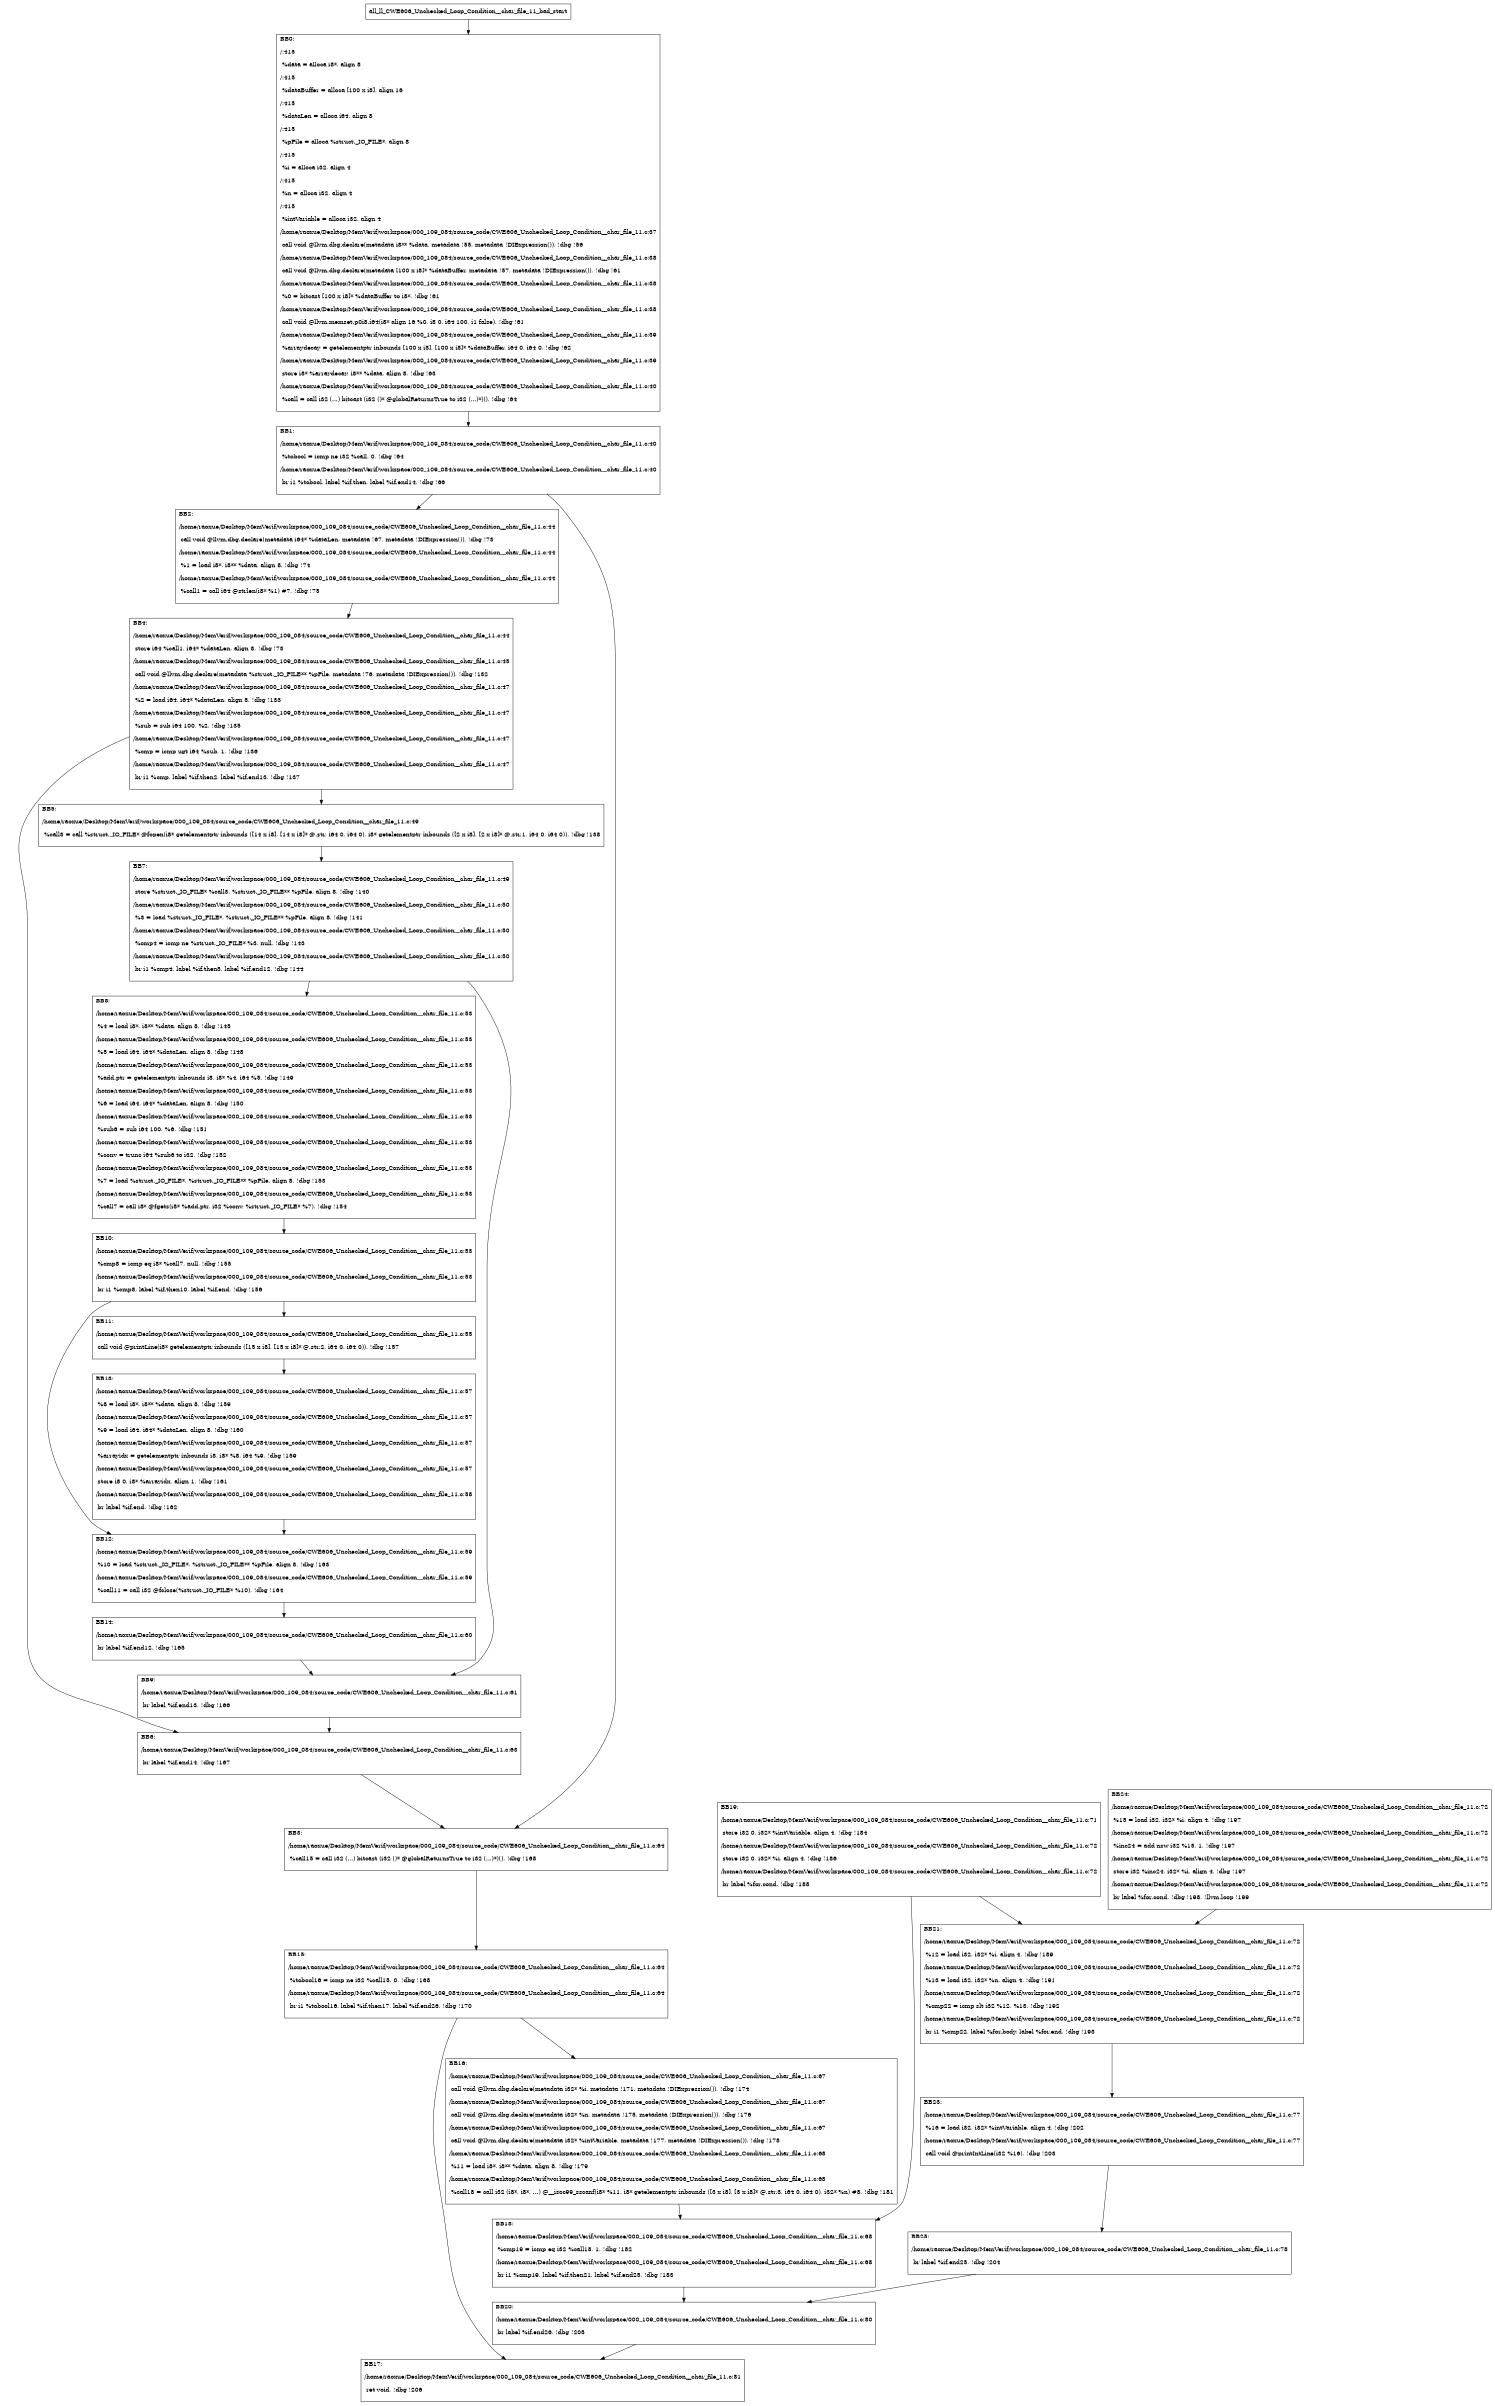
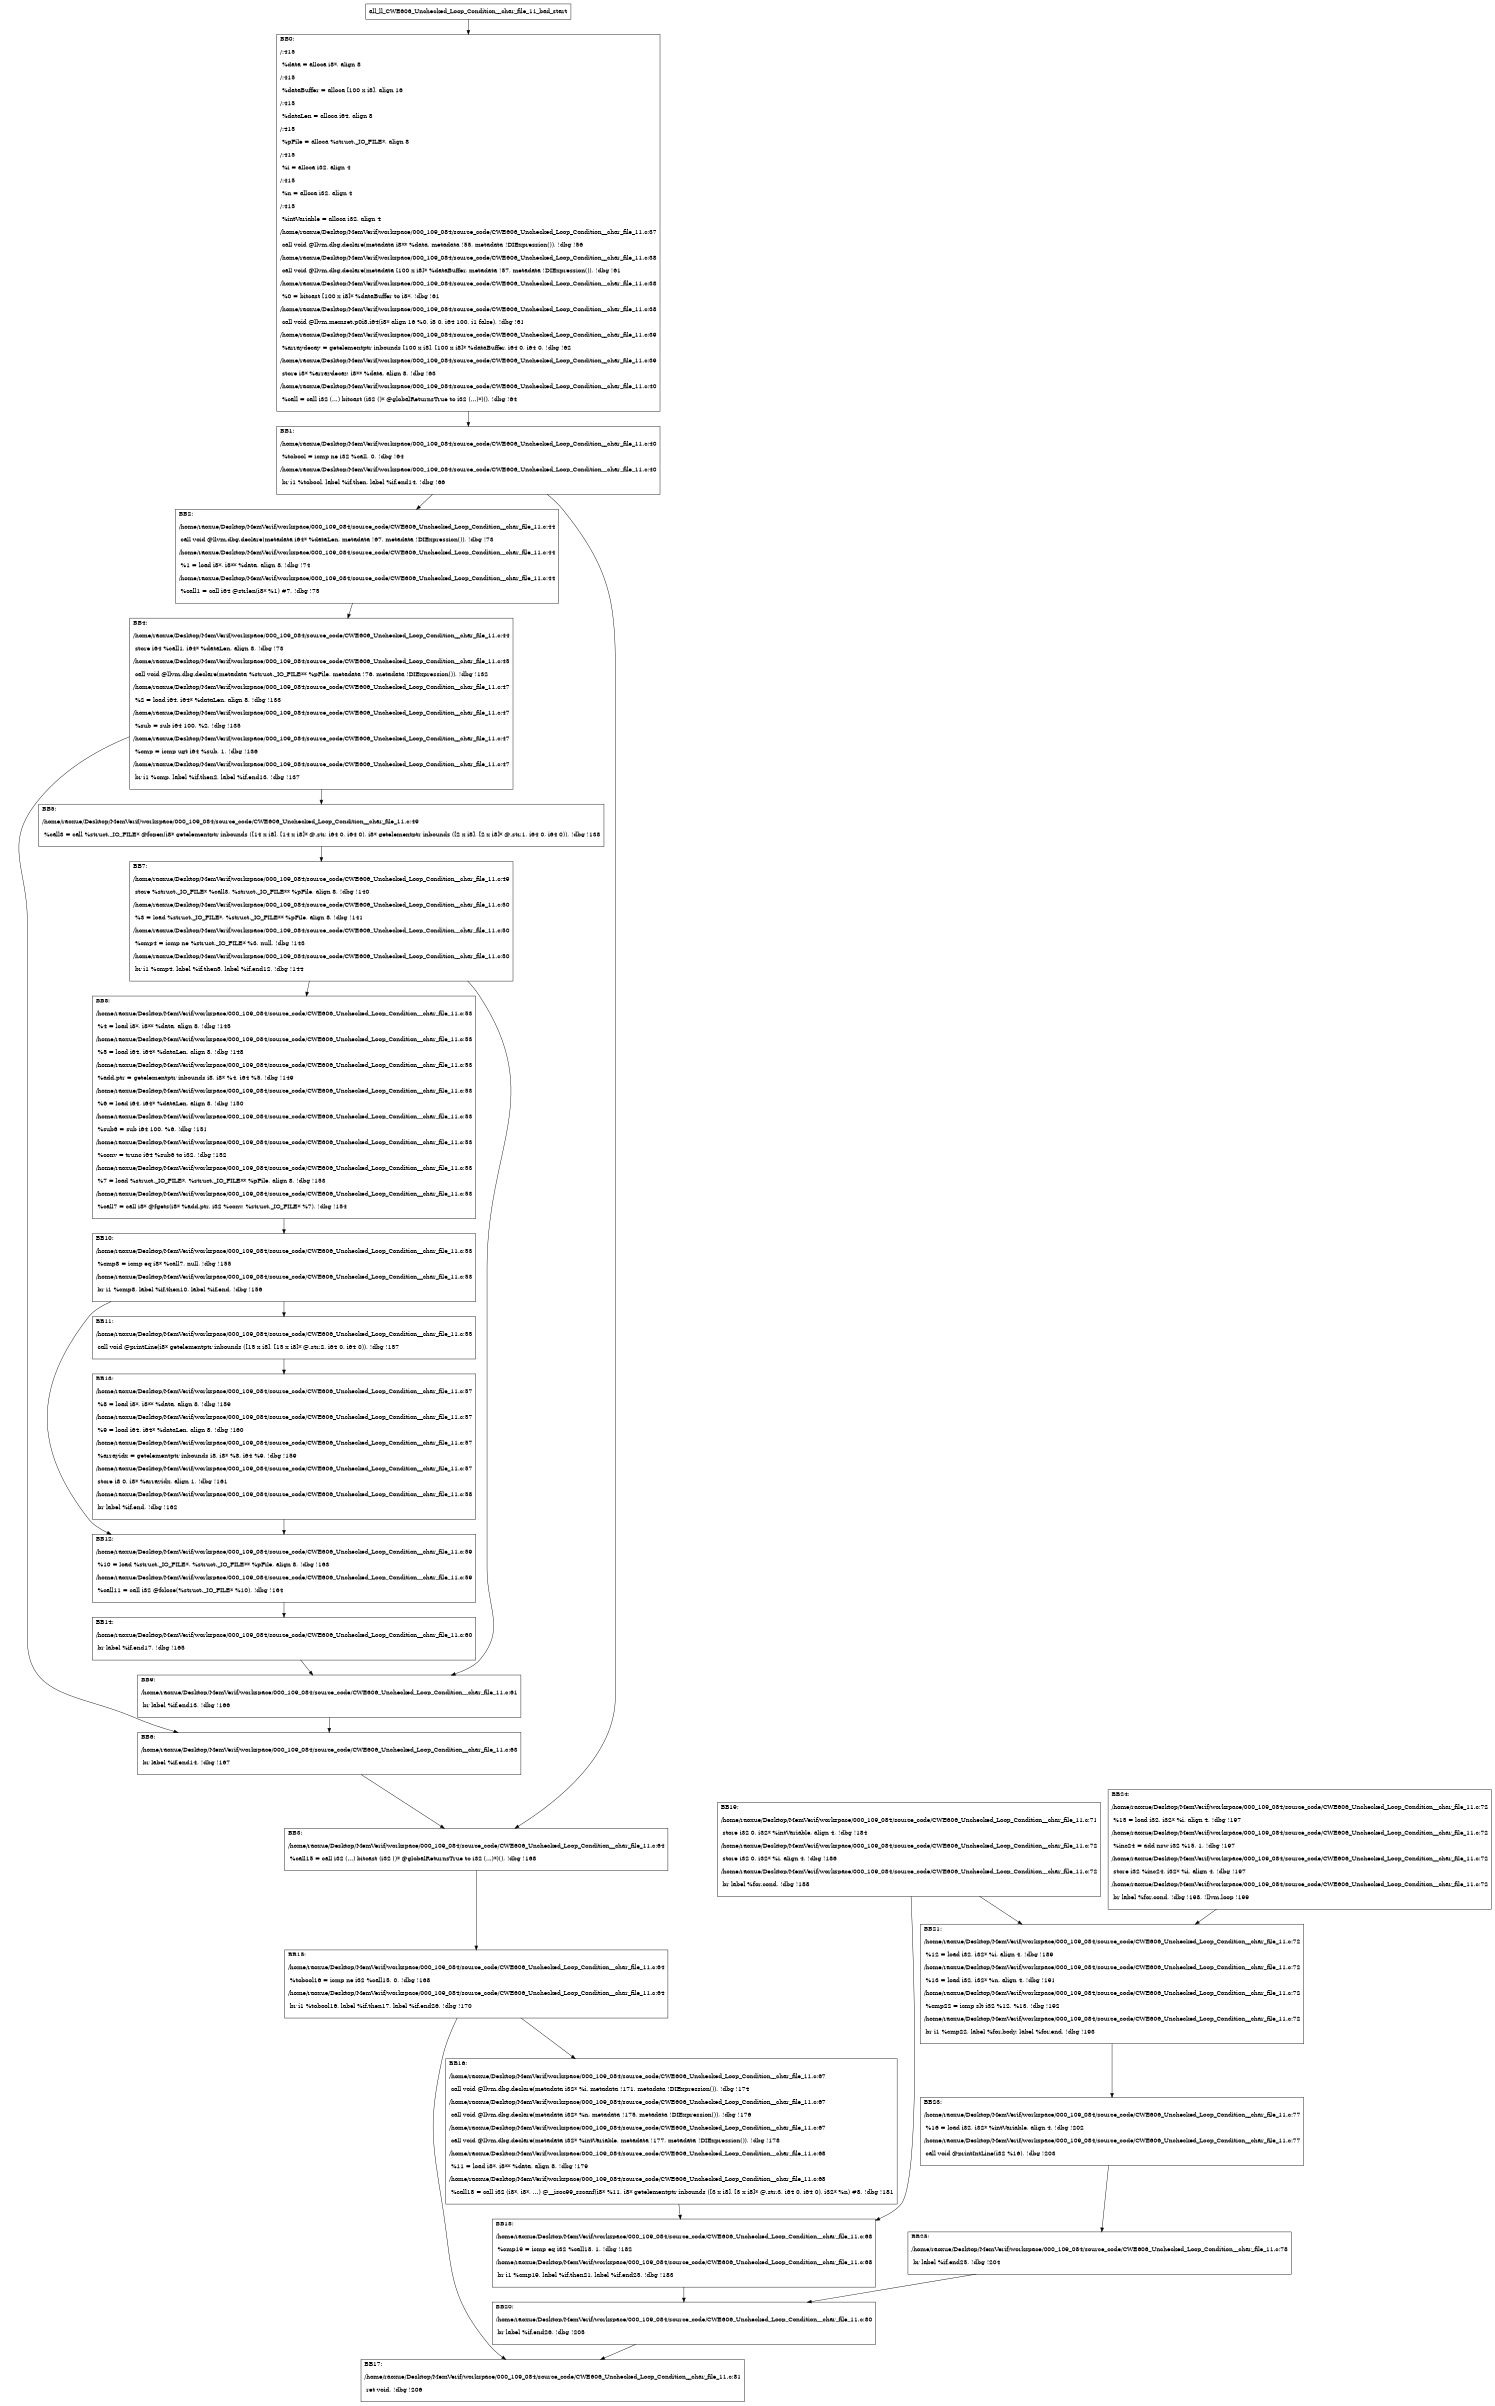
(140, 1648) -> (140, 1648)
